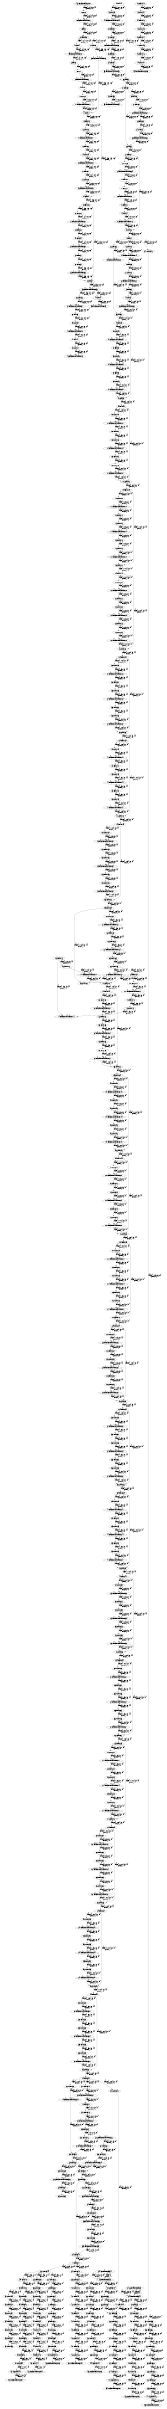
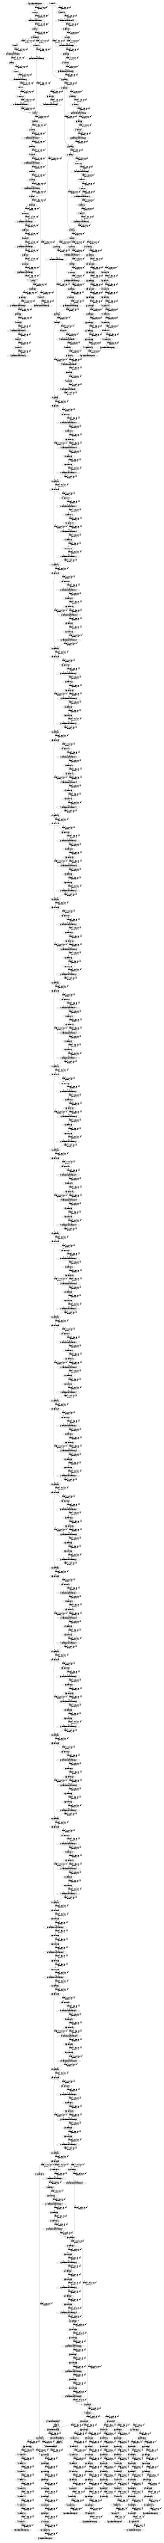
(90, 290) -> (33, 289)
(126, 969) -> (55, 987)
(57, 988) -> (69, 1037)
(115, 1868) -> none
none -> (68, 2283)
(134, 2300) -> (50, 2451)
(118, 2309) -> (21, 2459)
